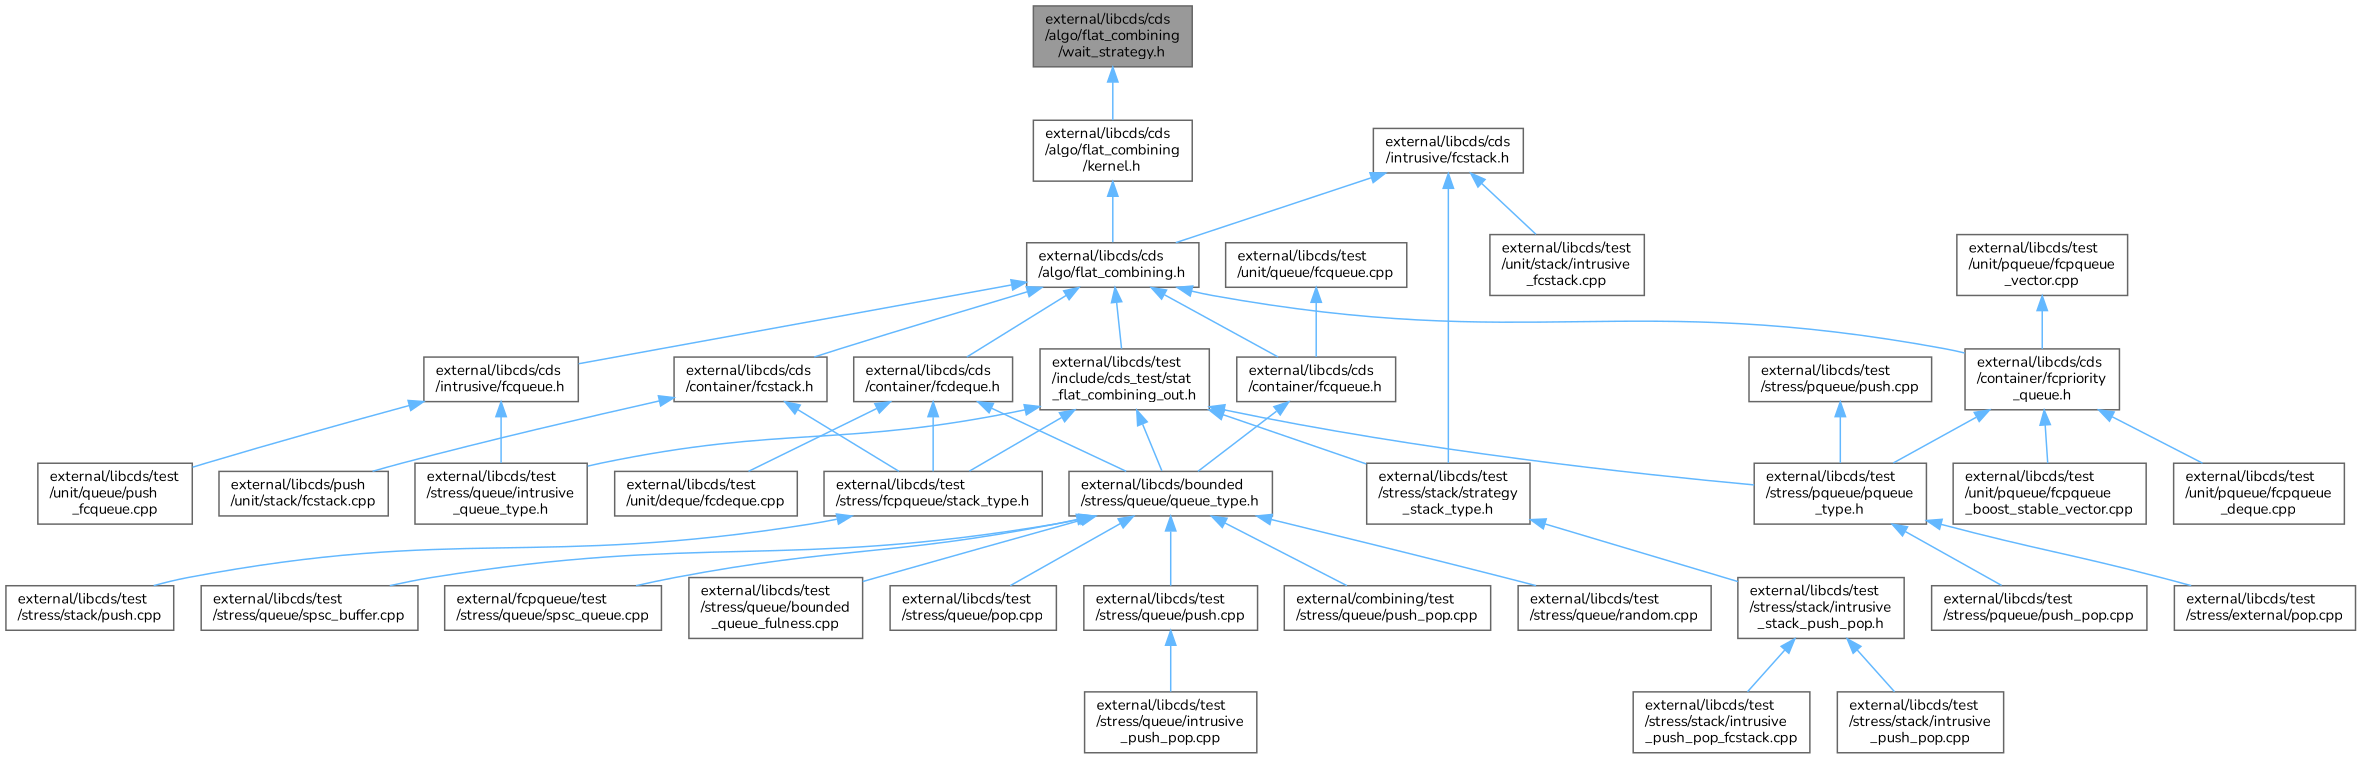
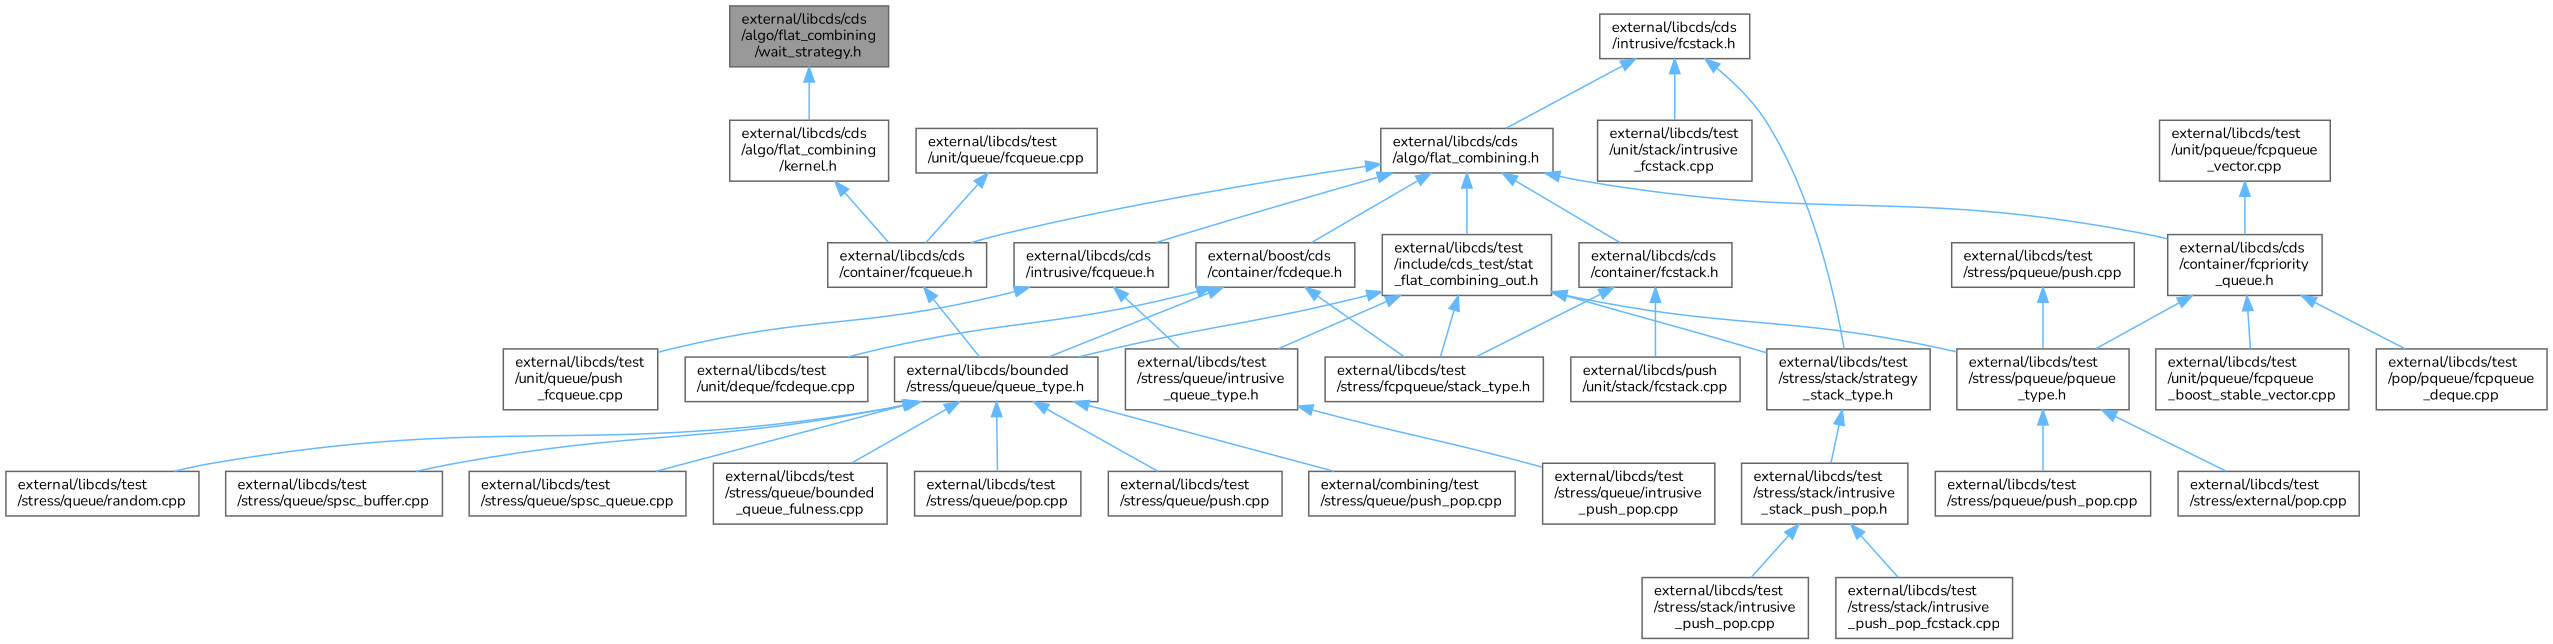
(1113, 219) -> (867, 217)
(933, 379) -> (1275, 265)
(2259, 494) -> (2462, 379)
(90, 608) -> none
(553, 608) -> (578, 494)
(1171, 669) -> (1427, 438)
